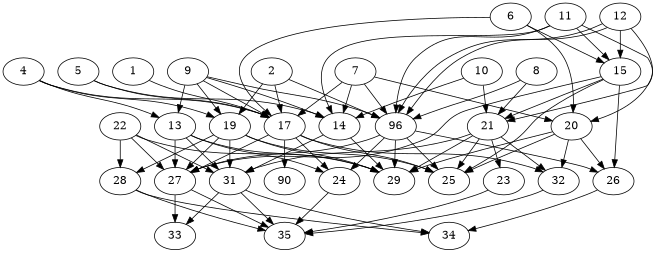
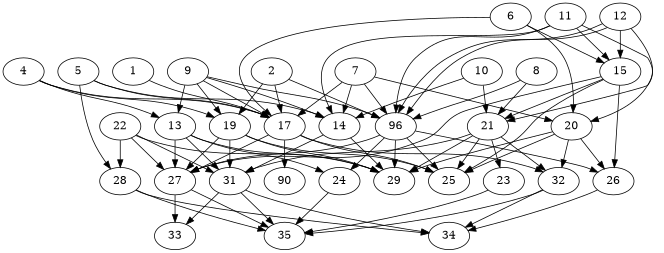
(309, 151) -> none
(168, 157) -> (88, 126)
none -> (507, 207)
